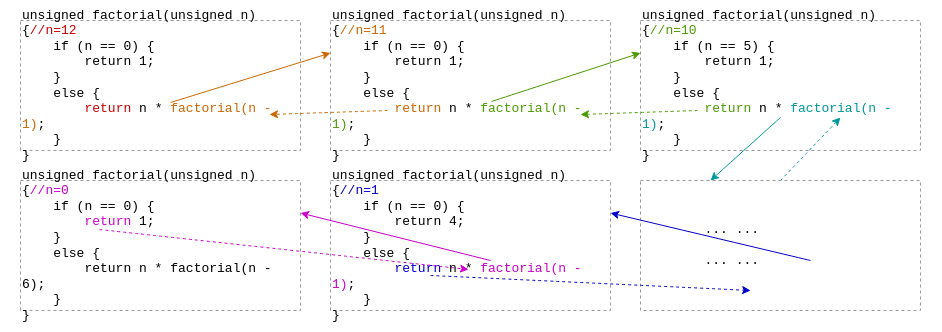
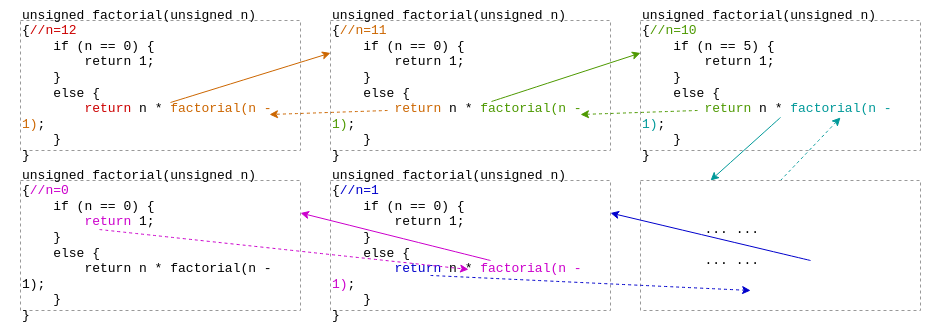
(136, 246) -> (136, 246)
(446, 246) -> (446, 246)
